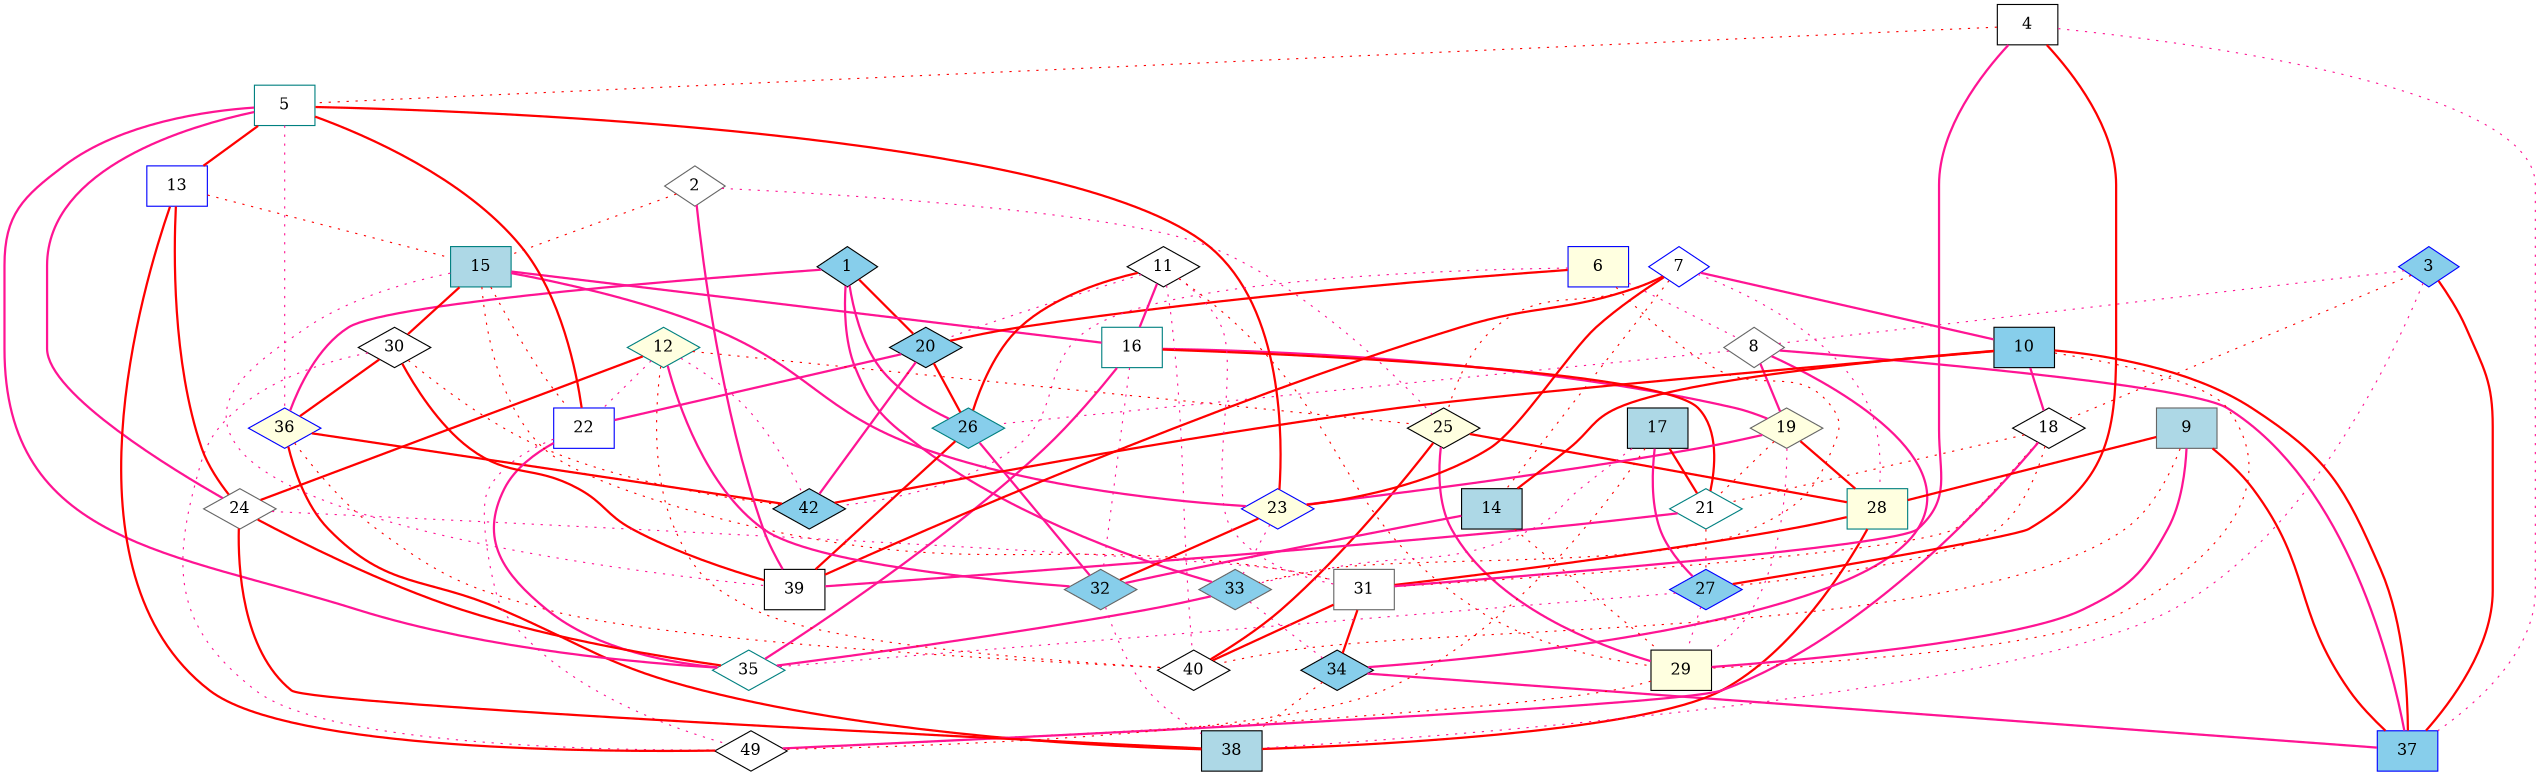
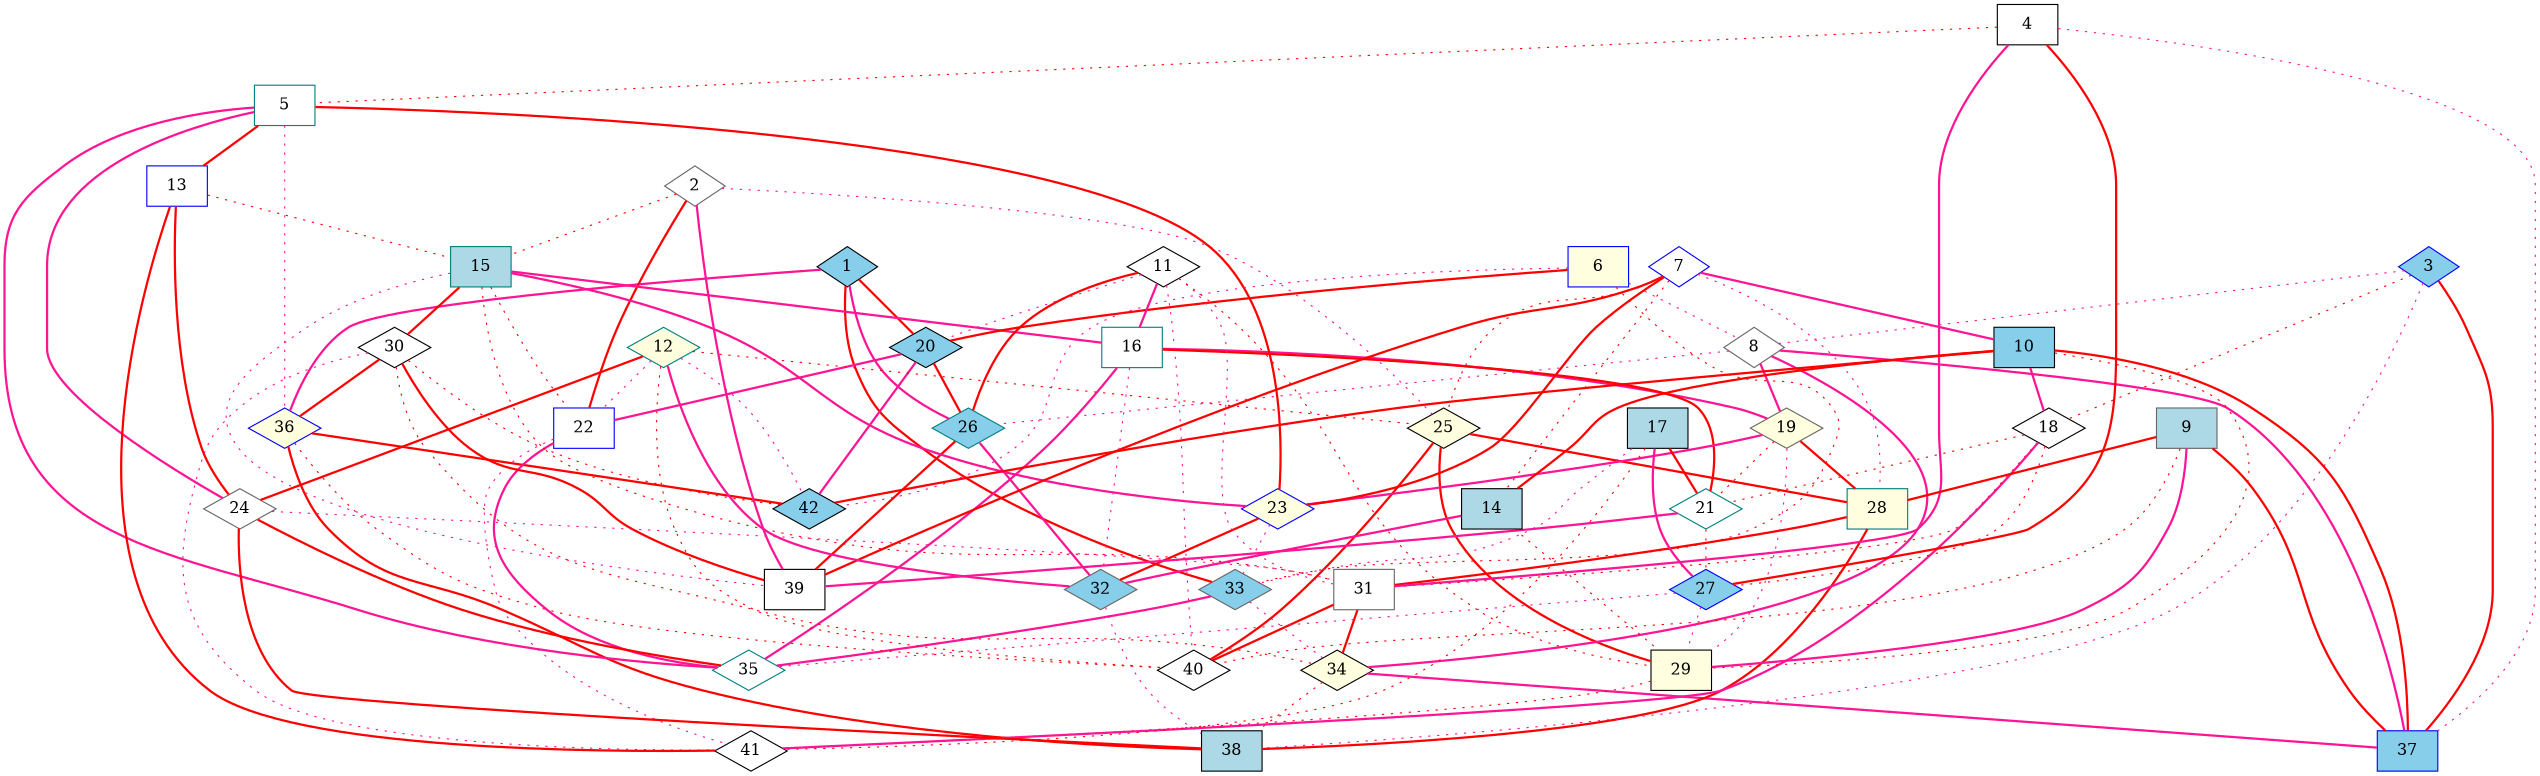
(496, 220) -> (625, 311)
(977, 484) -> (977, 484)
(1504, 589) -> (1504, 589)
none -> (728, 603)
(1337, 670) -> (1337, 670)
(751, 751) -> (751, 751)
